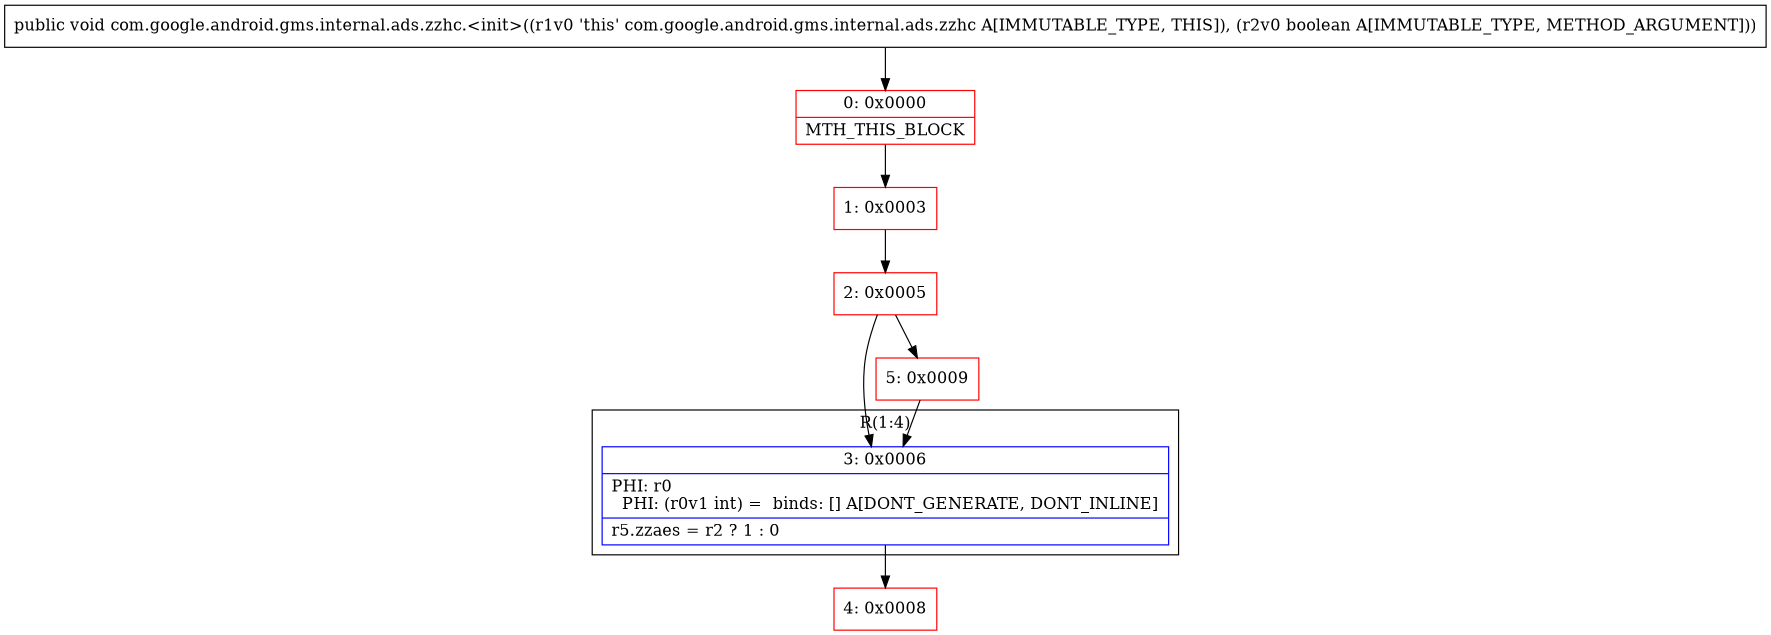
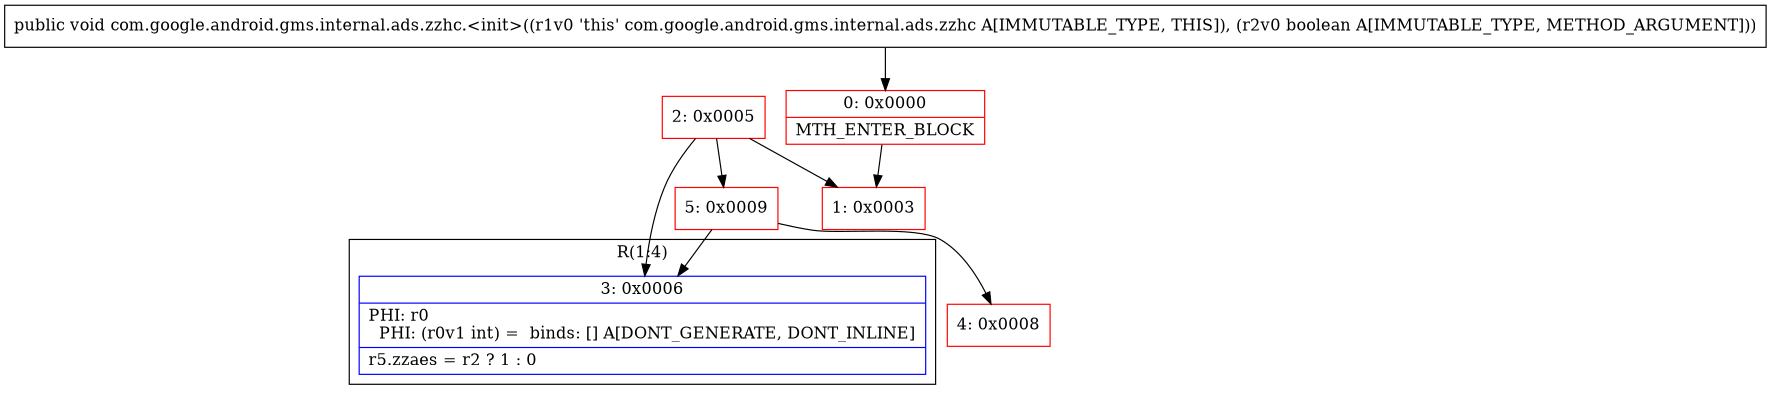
(885, 130) -> (885, 130)
(885, 245) -> (788, 160)
(885, 562) -> (895, 231)
